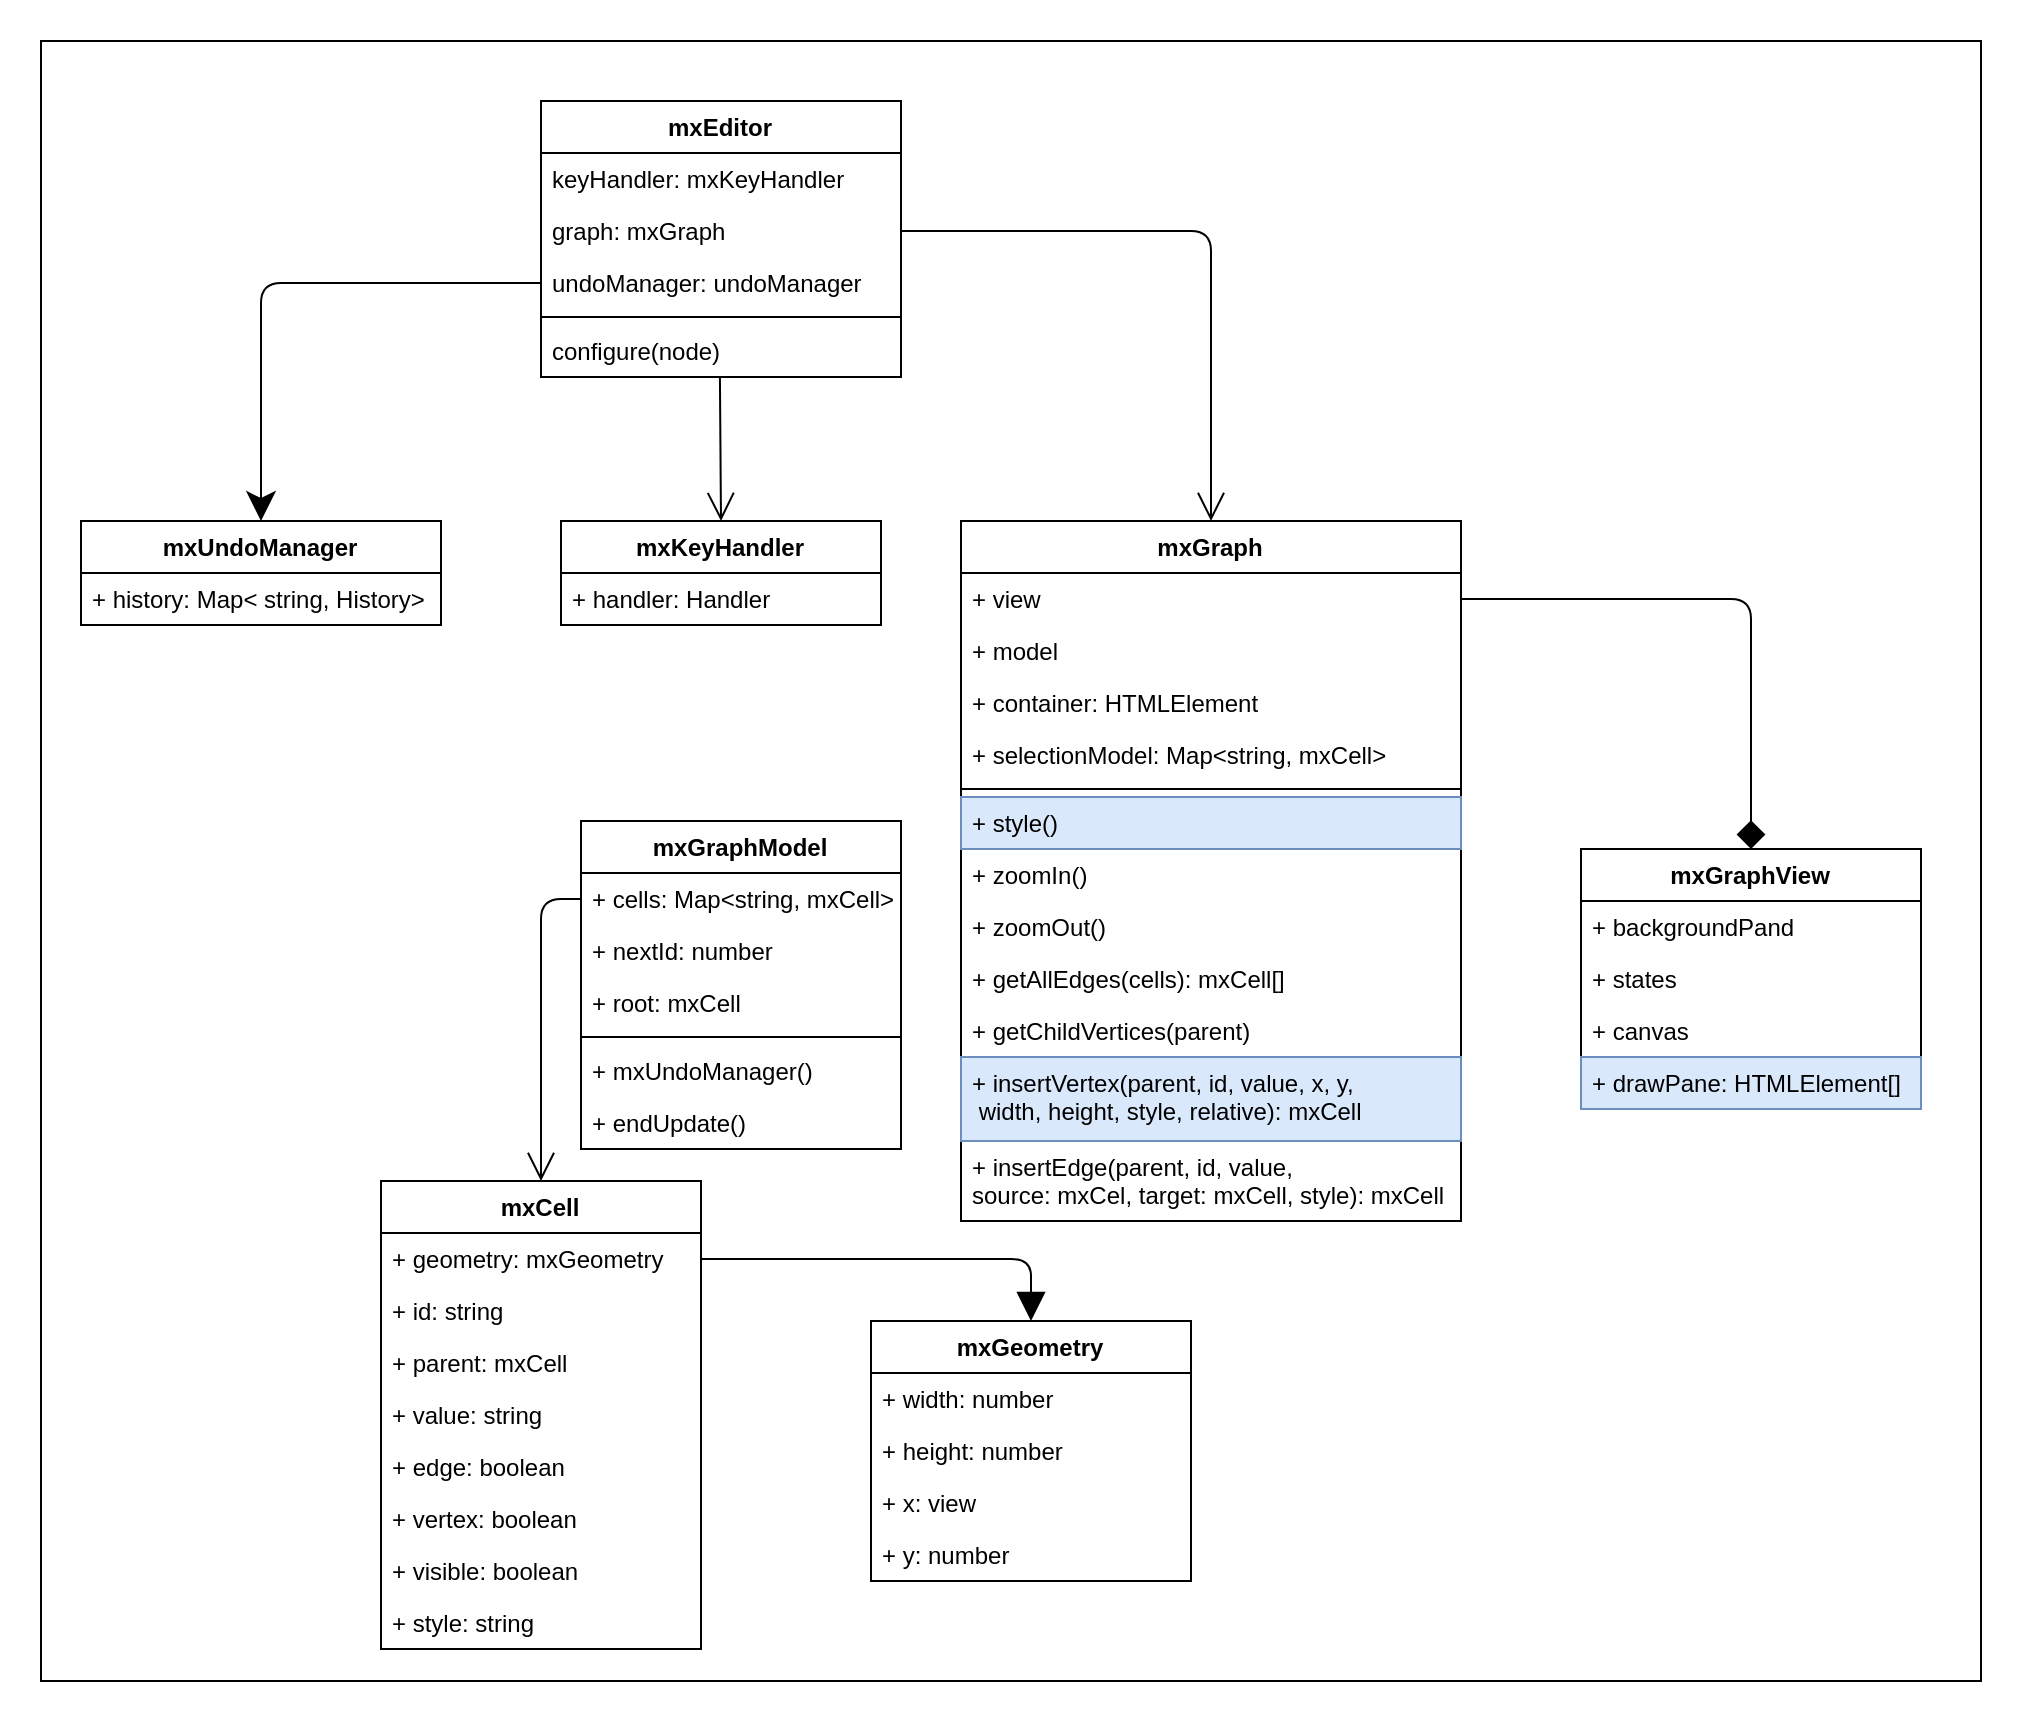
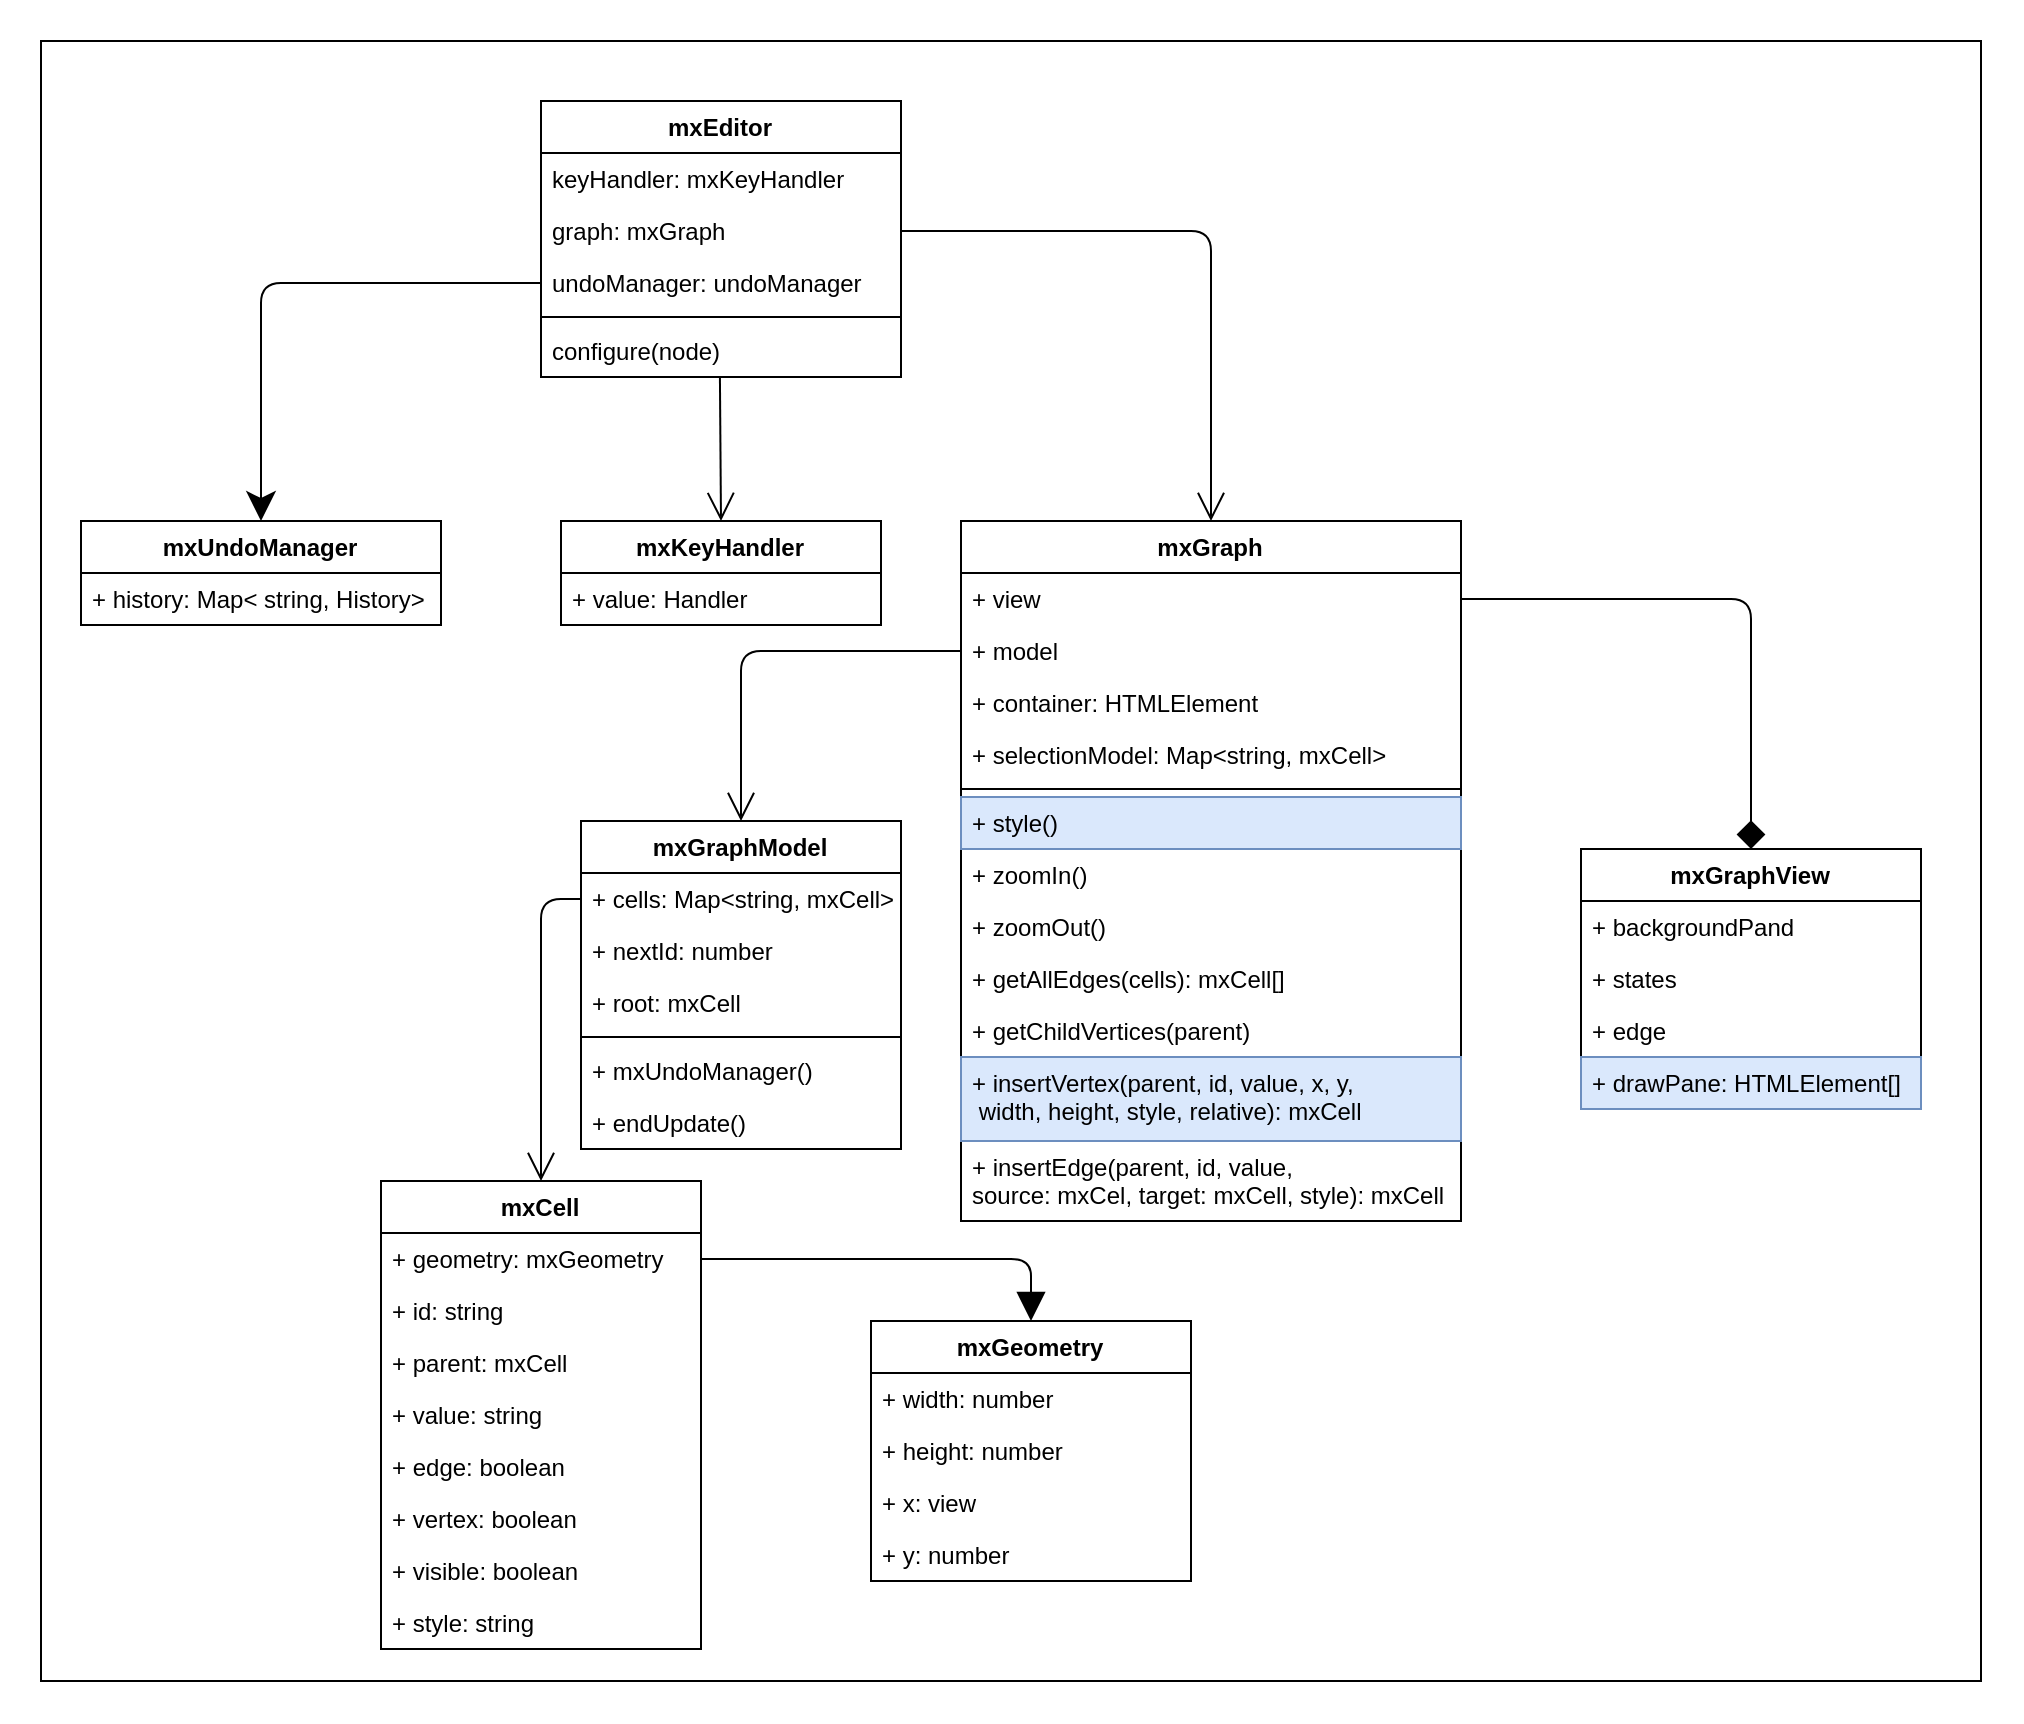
(677, 600) -> (664, 600)
none -> (774, 651)
(1643, 1032) -> (1629, 1032)
